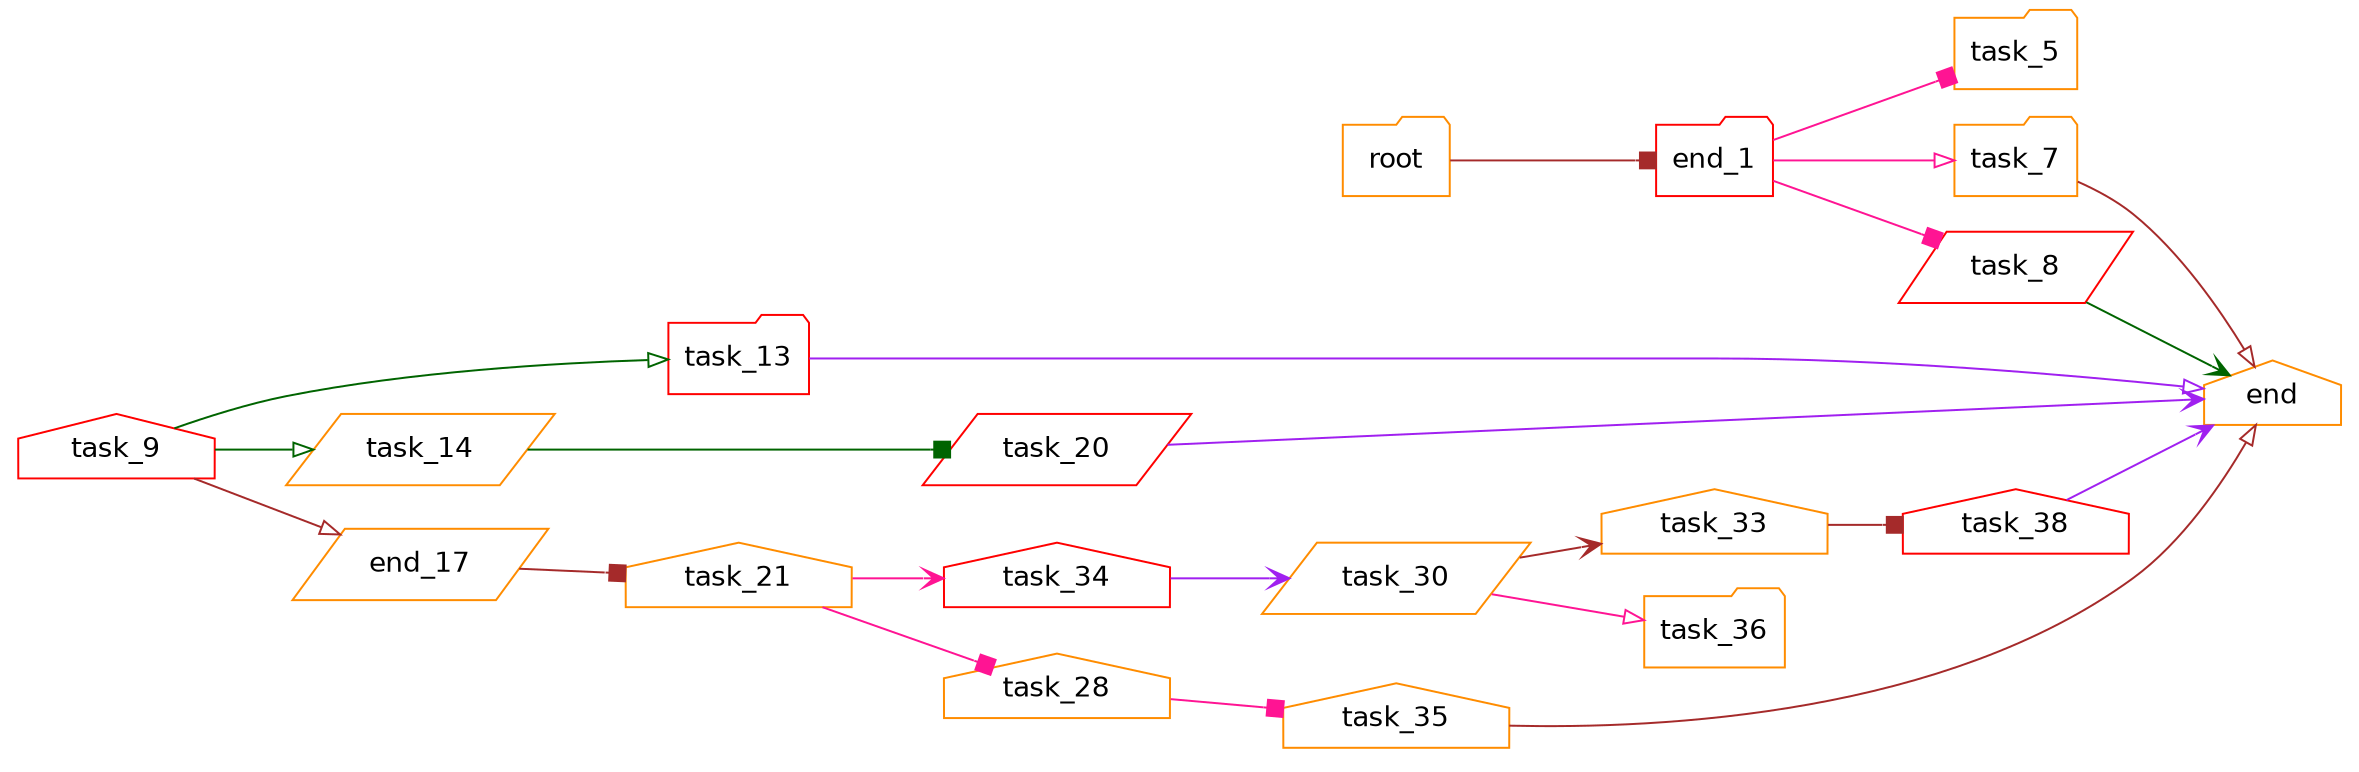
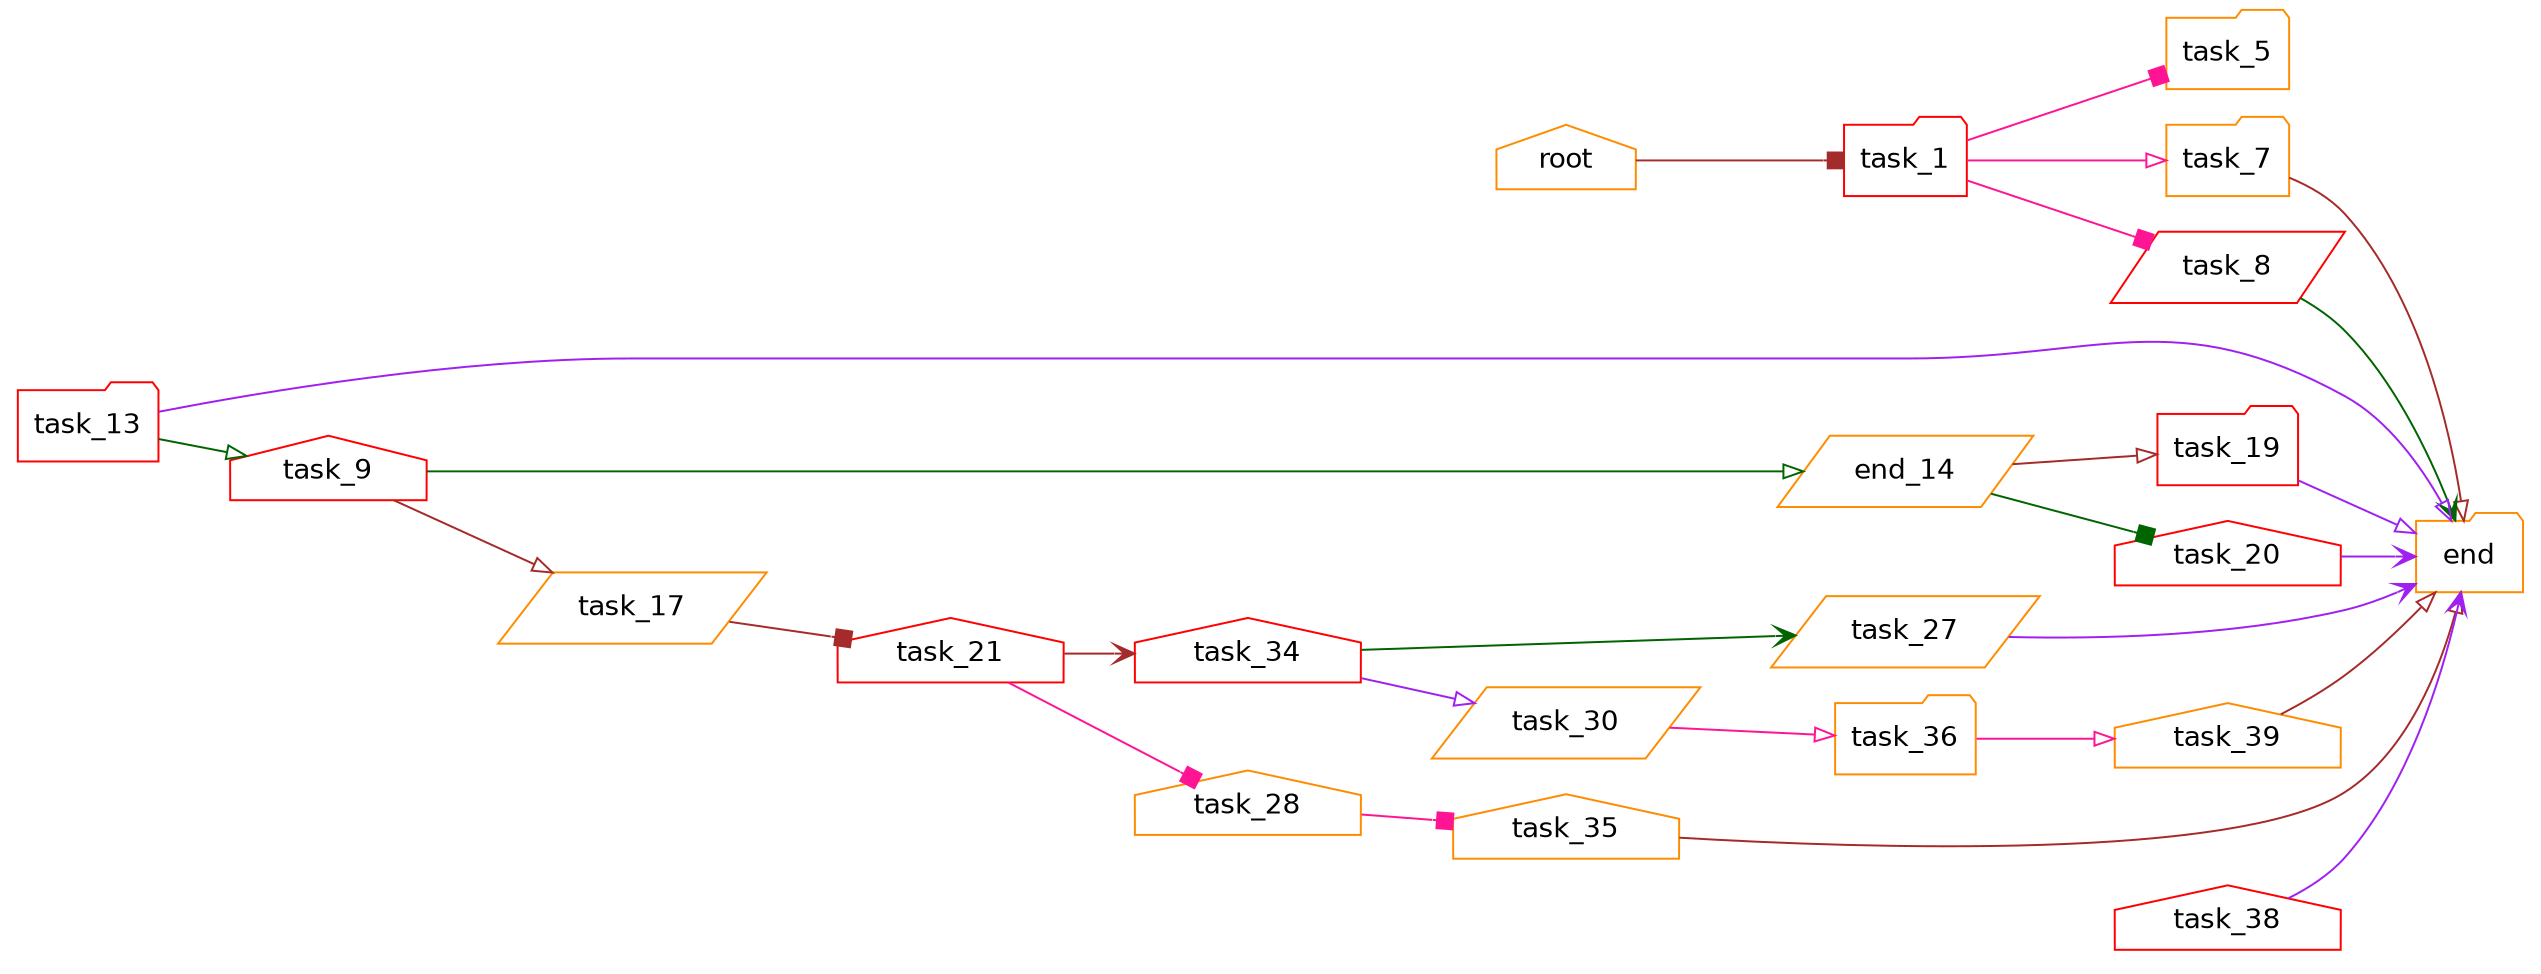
(1396, 160) -> (1566, 160)
(1715, 160) -> (1905, 160)
(408, 377) -> (193, 446)
(2272, 396) -> (2470, 557)
(420, 450) -> (1905, 471)
(1057, 450) -> (2228, 557)
none -> (2228, 450)
(1715, 525) -> none
(420, 564) -> (632, 608)
(739, 578) -> (951, 654)
(888, 578) -> (1089, 654)
(1220, 578) -> (1408, 689)
none -> (1905, 632)
none -> (2228, 739)
